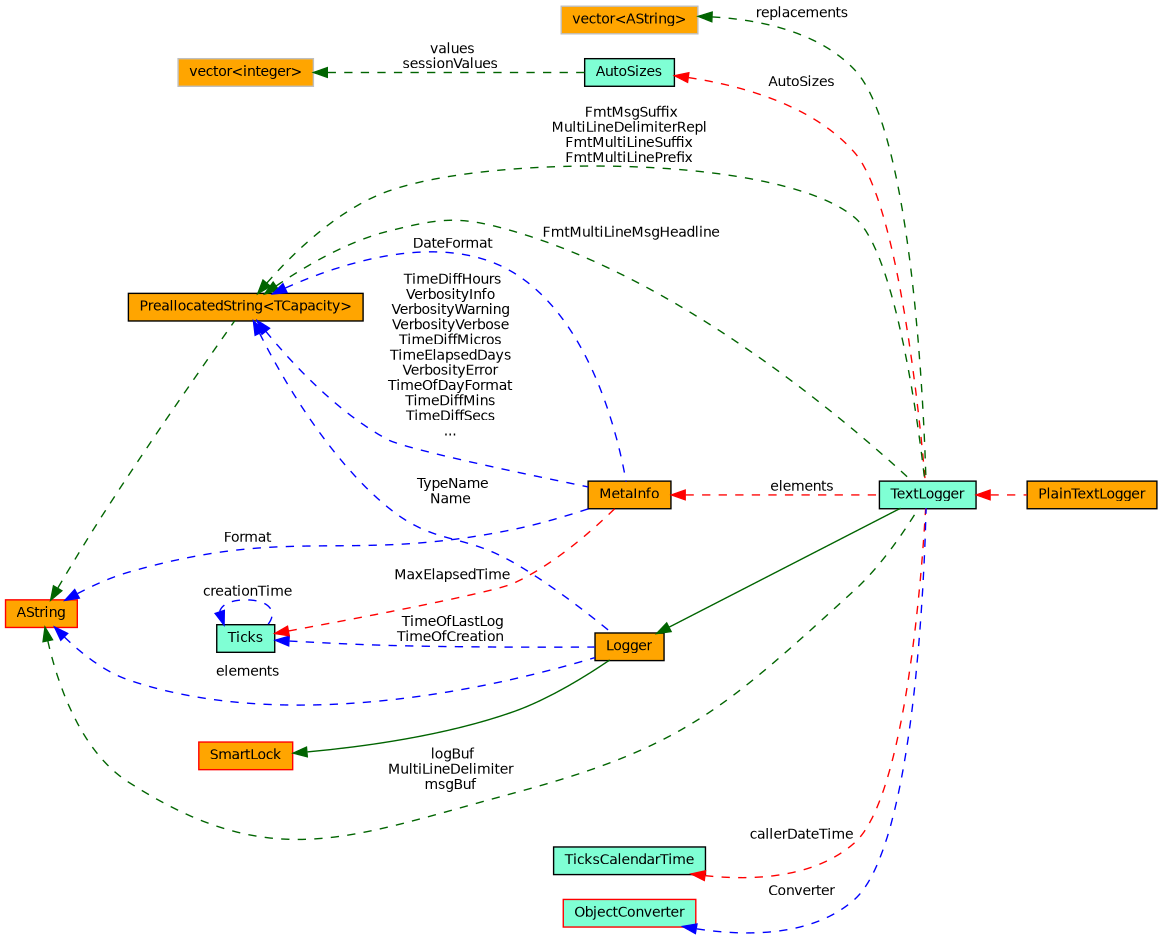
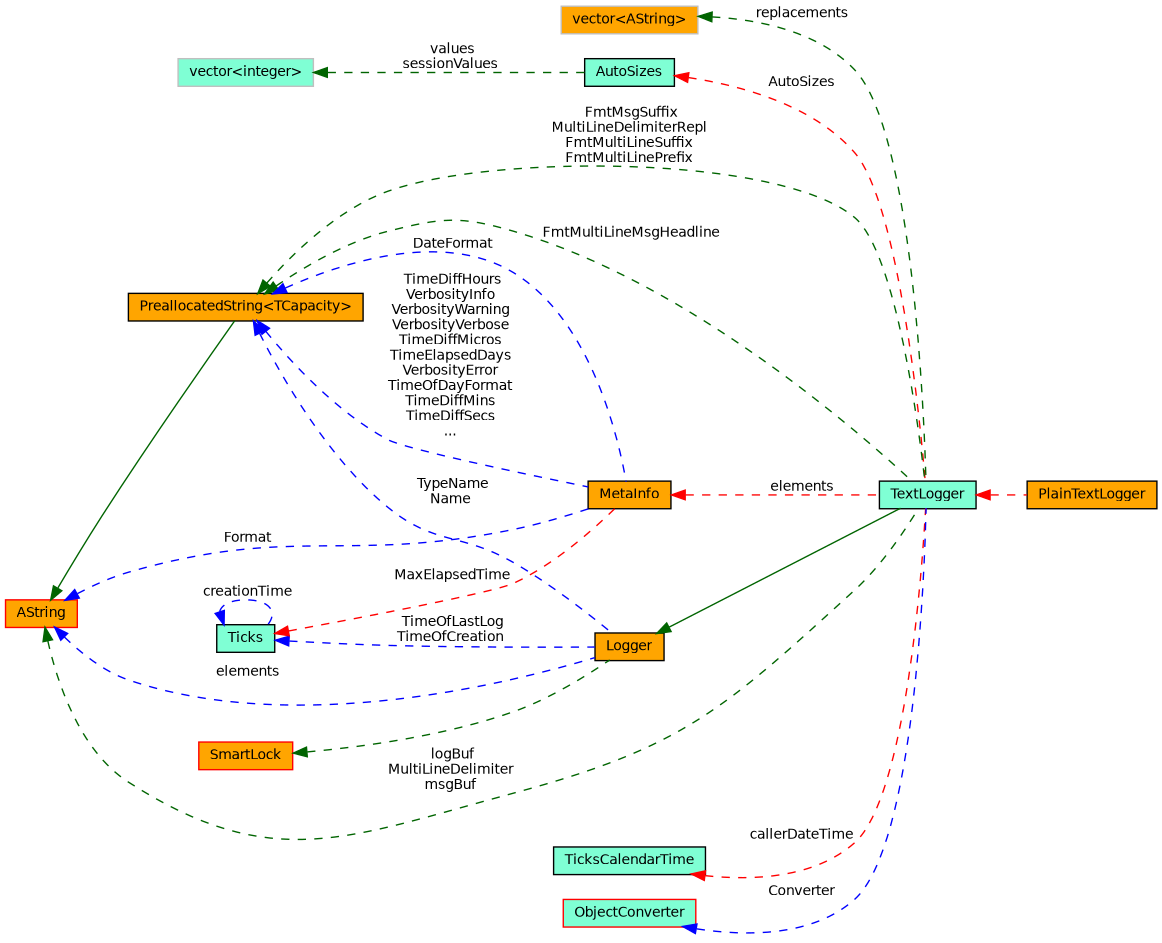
(246, 72) -> (246, 72)
(144, 453) -> (144, 453)
(465, 726) -> (465, 726)
